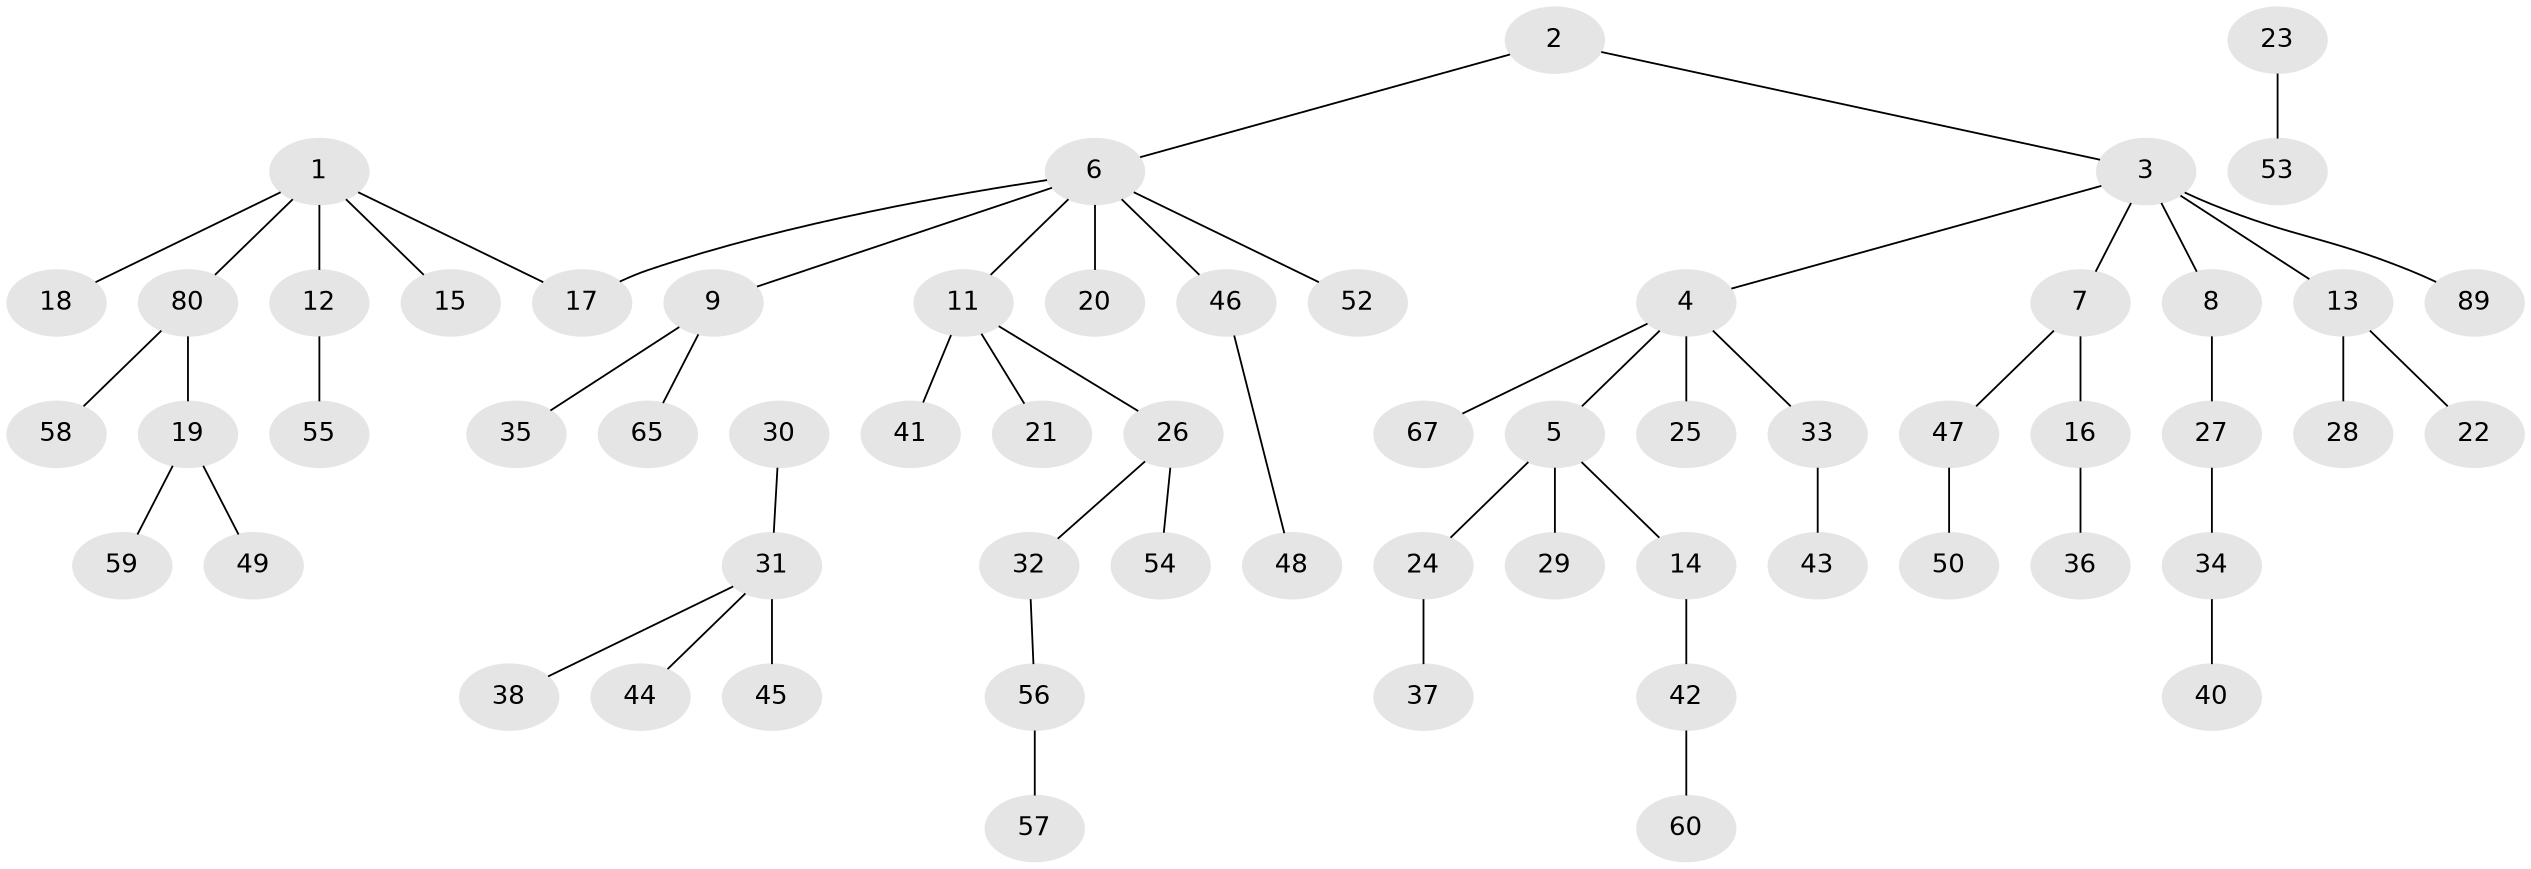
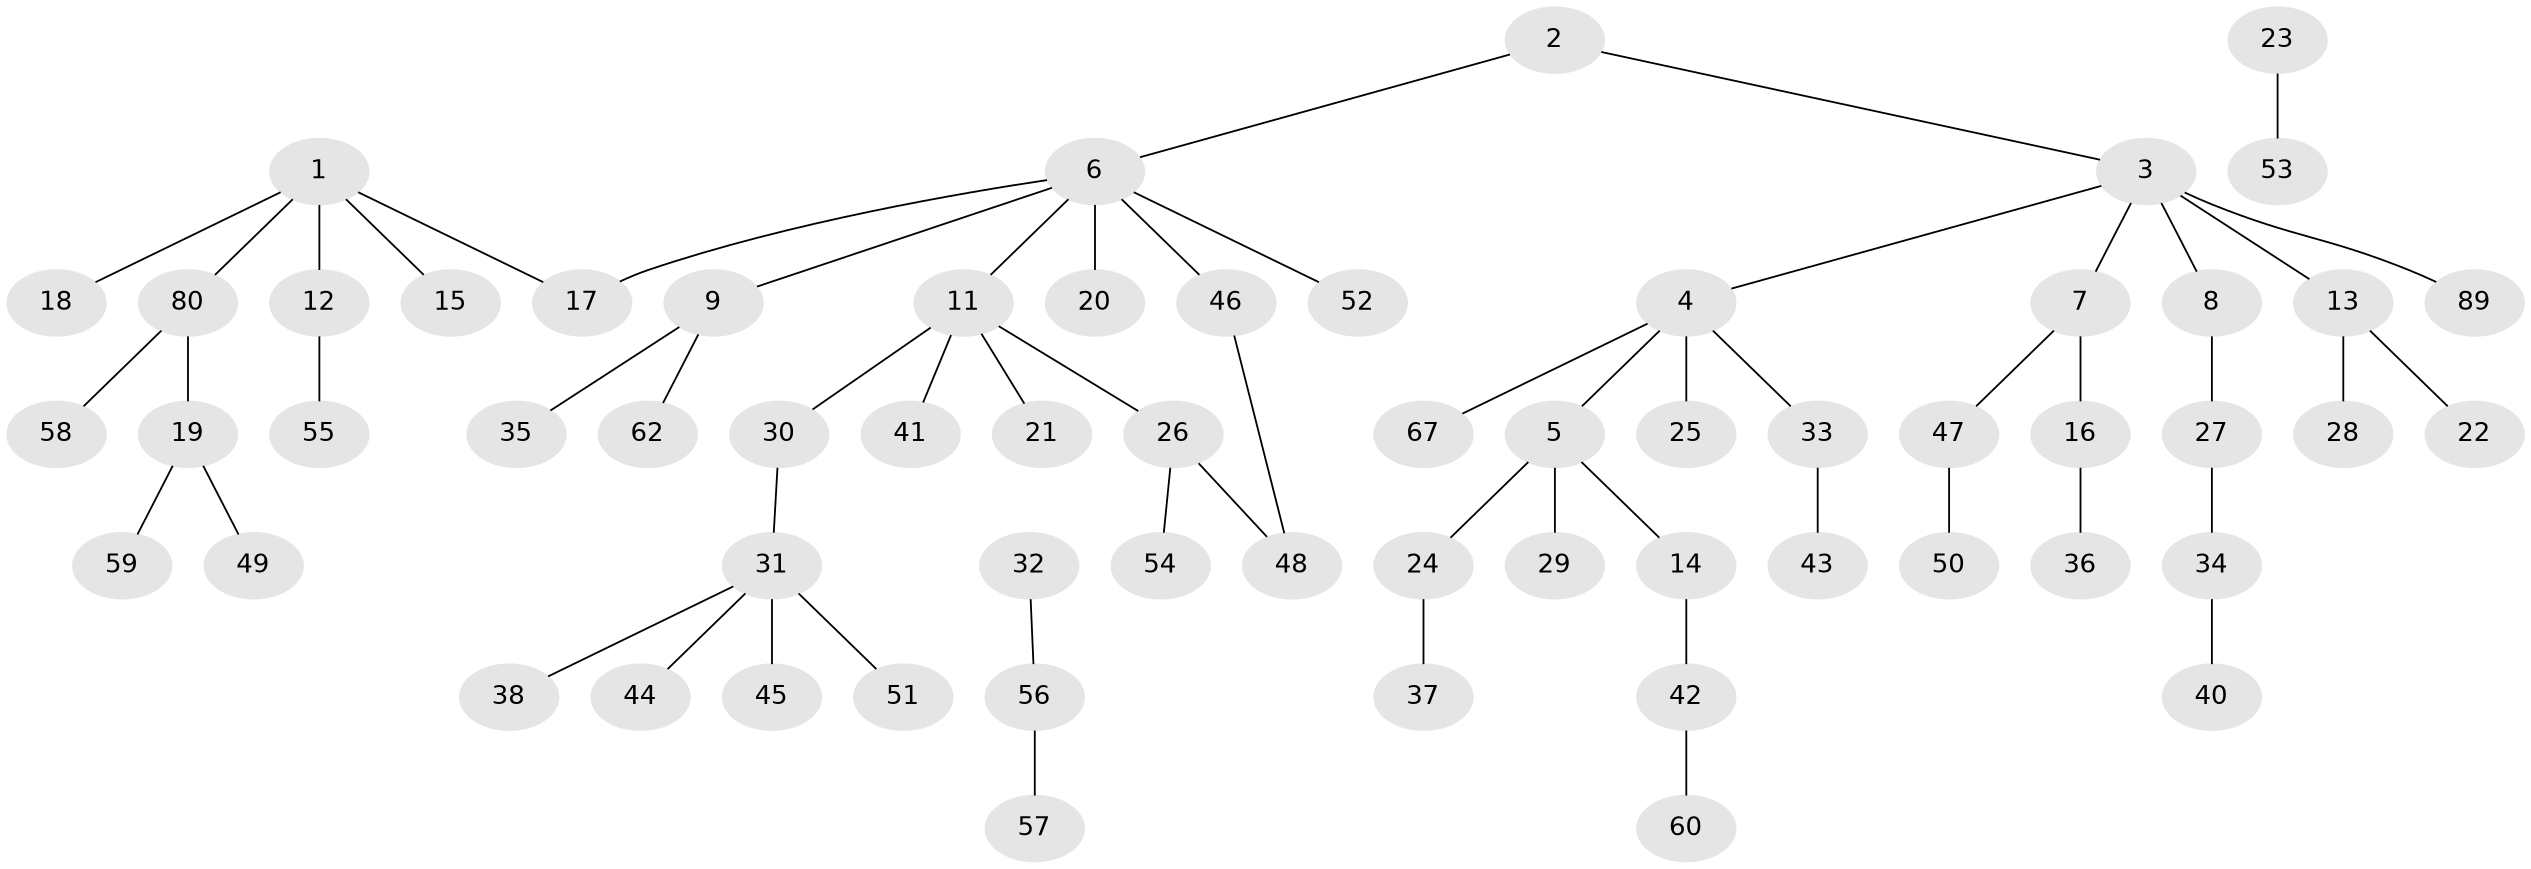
none -> (872, 369)
(648, 434) -> (648, 434)
(1101, 500) -> (1233, 500)
none -> (903, 697)
